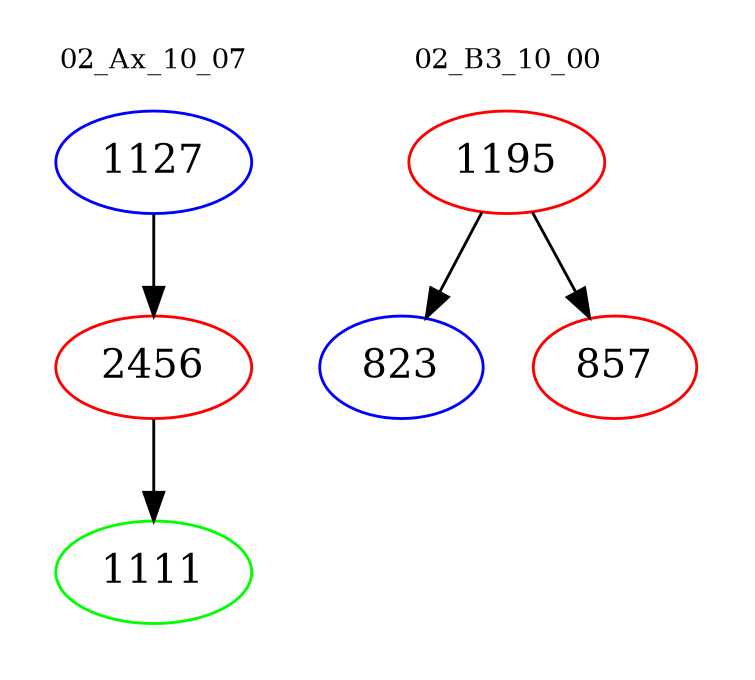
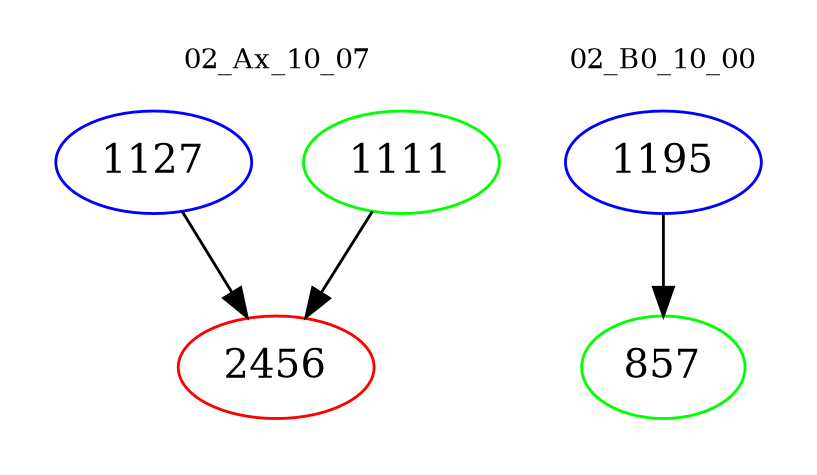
(508, 61) -> (663, 61)
(507, 162) -> (663, 162)
(401, 367) -> none
(615, 367) -> (663, 367)
(154, 456) -> (347, 252)
